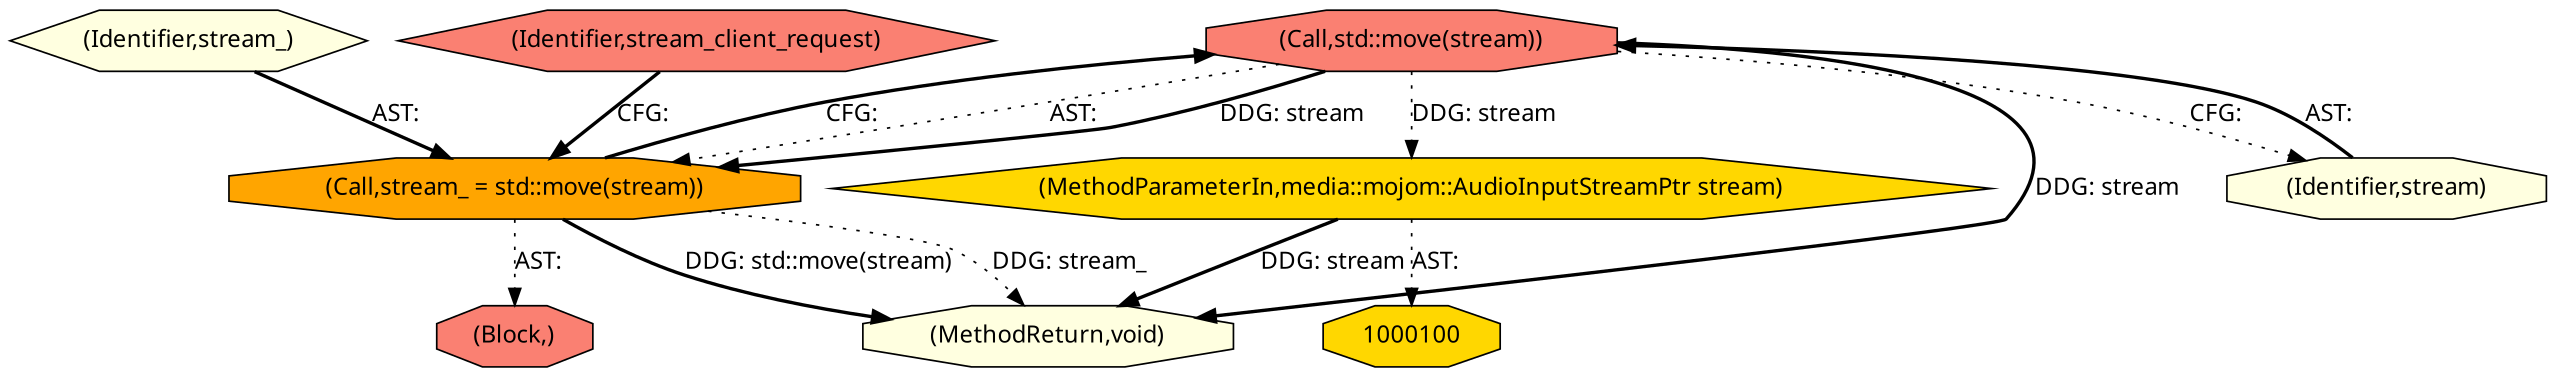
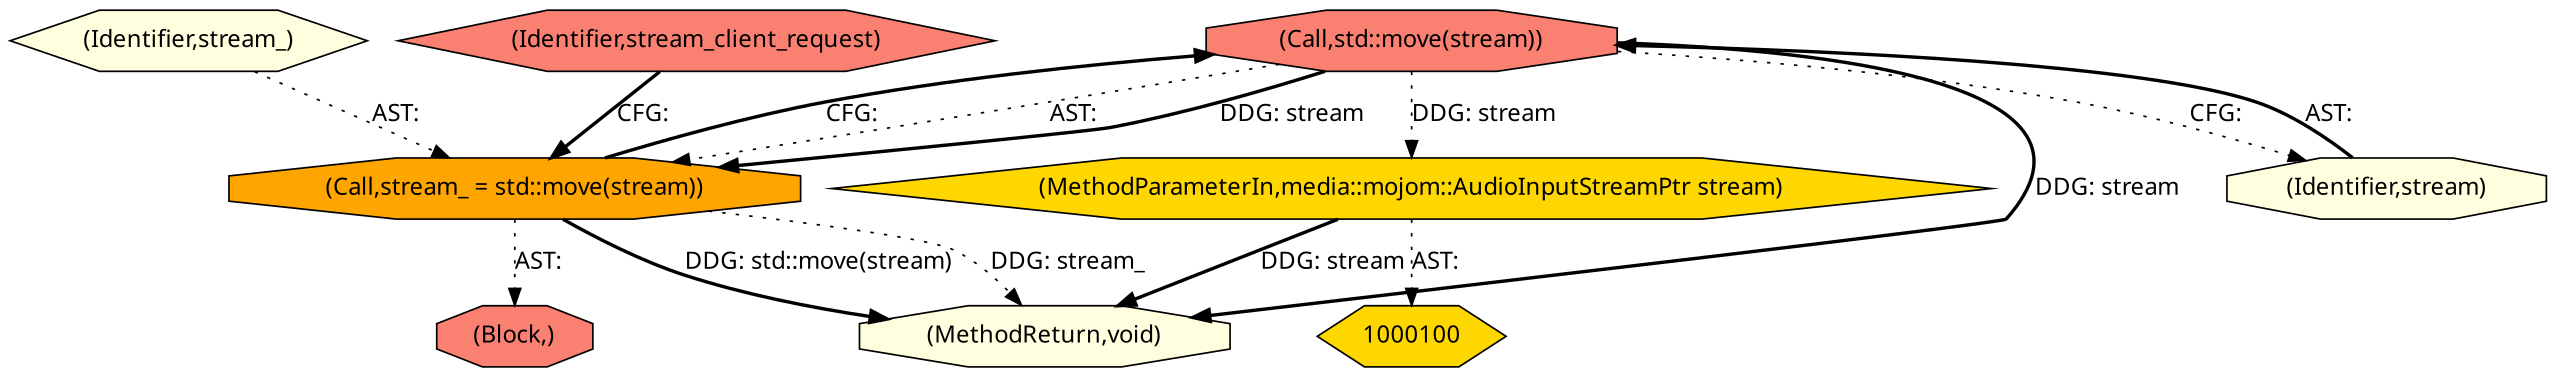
(344, 111) -> (344, 111)
(1412, 336) -> (1412, 336)
